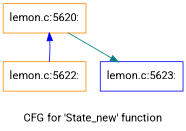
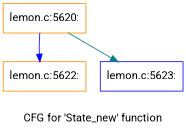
(50, 51) -> (39, 43)
